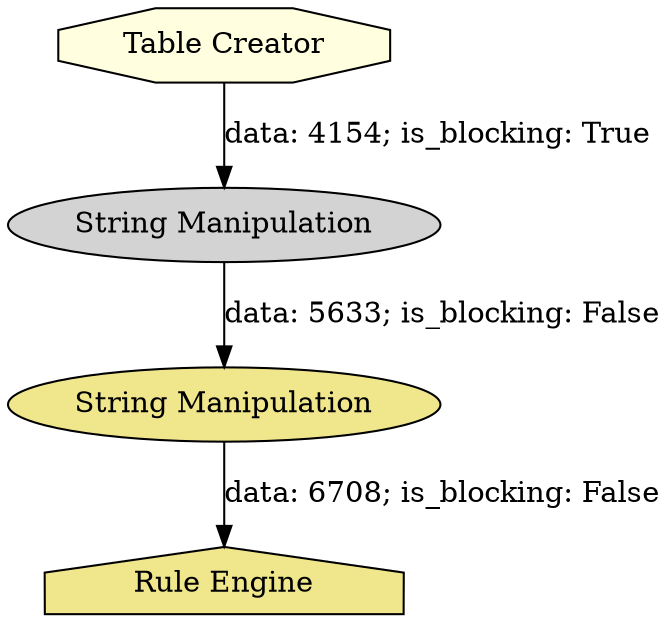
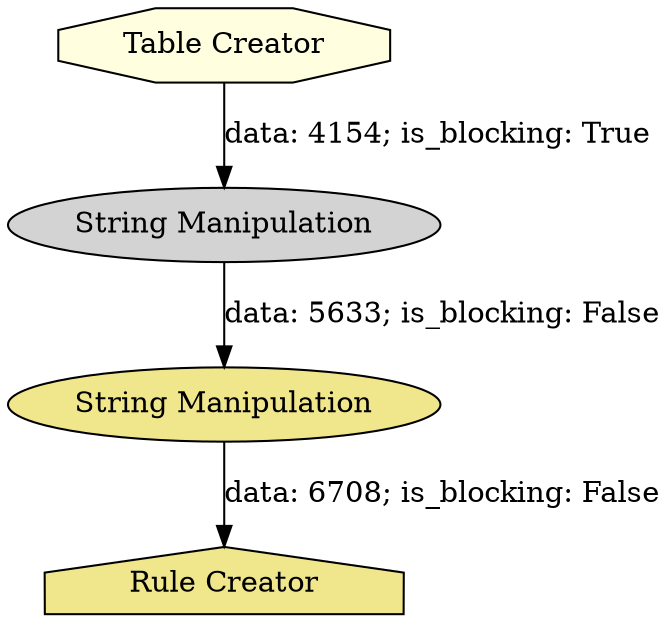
(224, 584) -> (224, 584)
